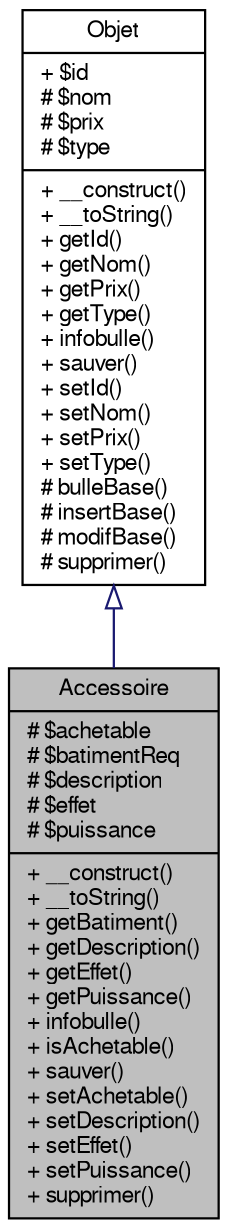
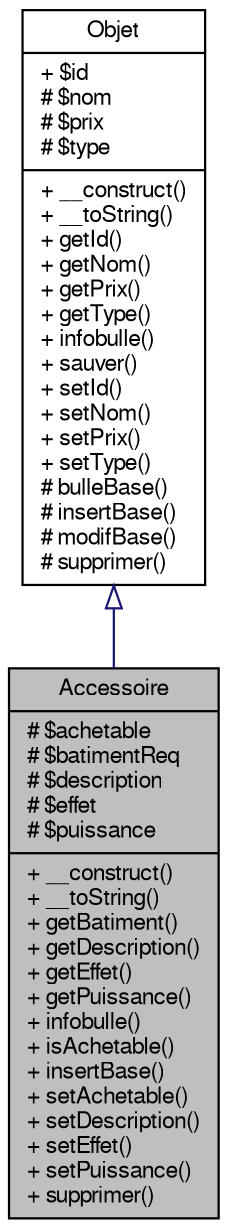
(76, 1072) -> (96, 1072)
